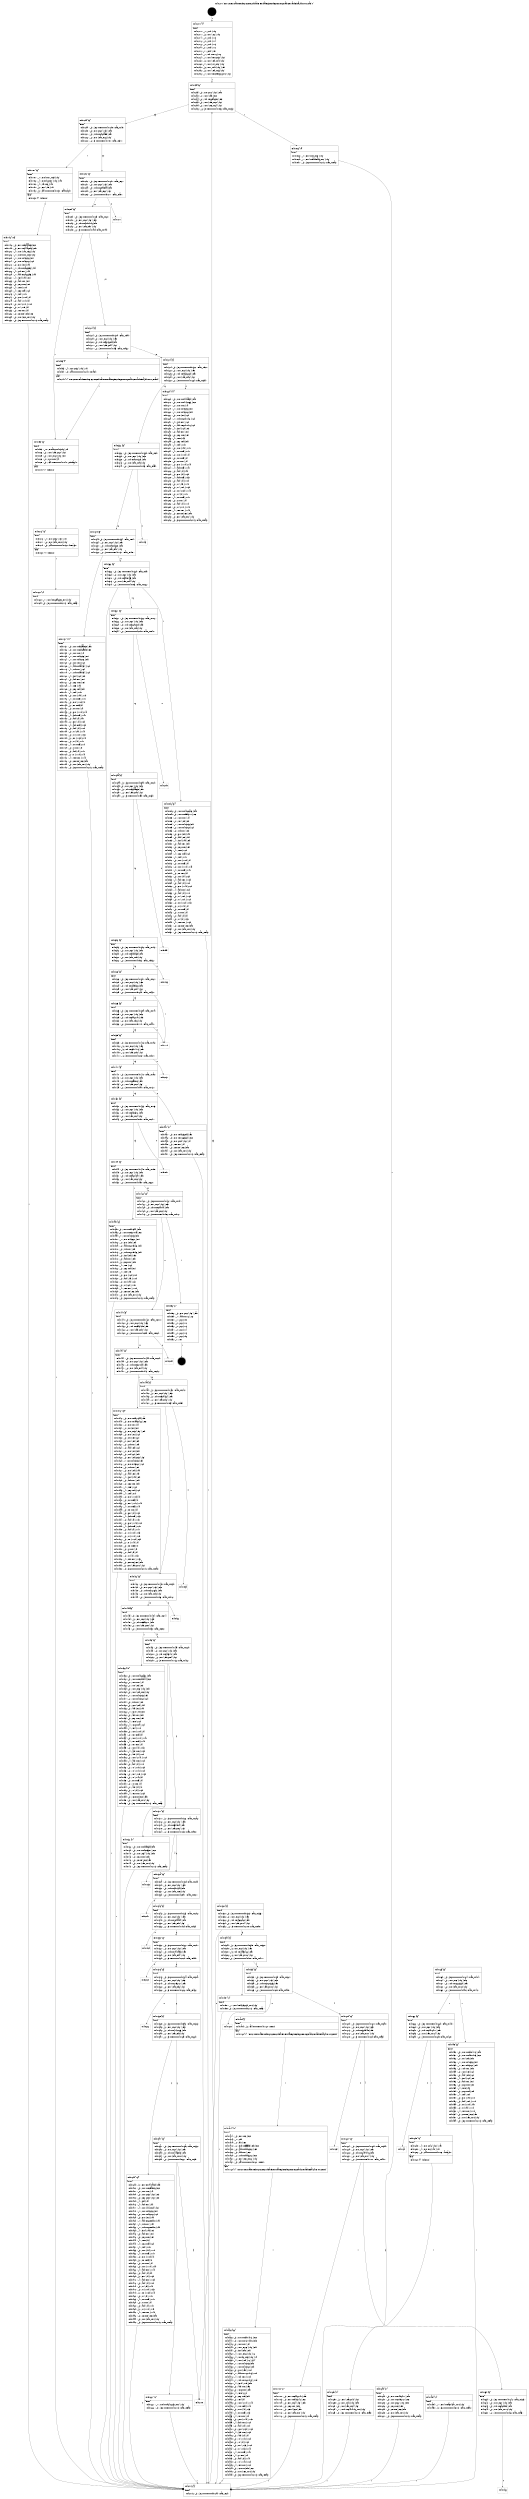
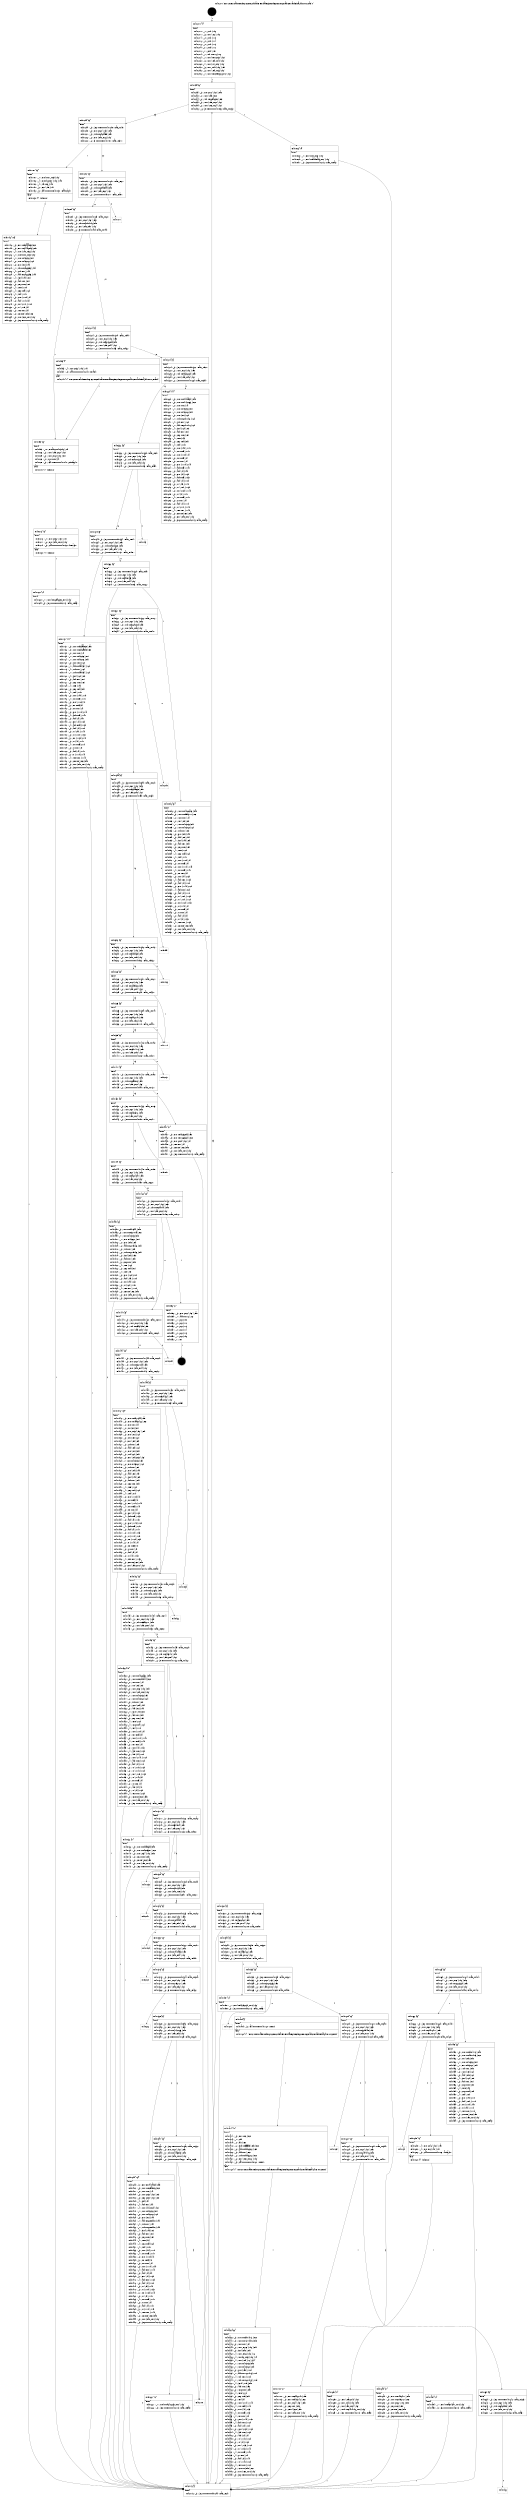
(130, 597) -> none
